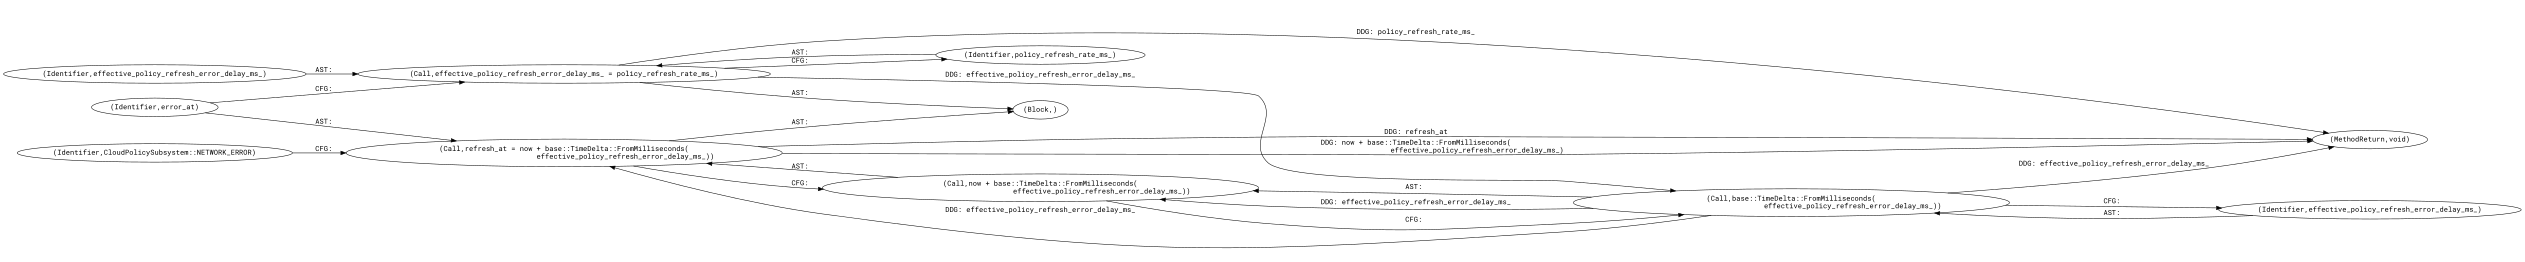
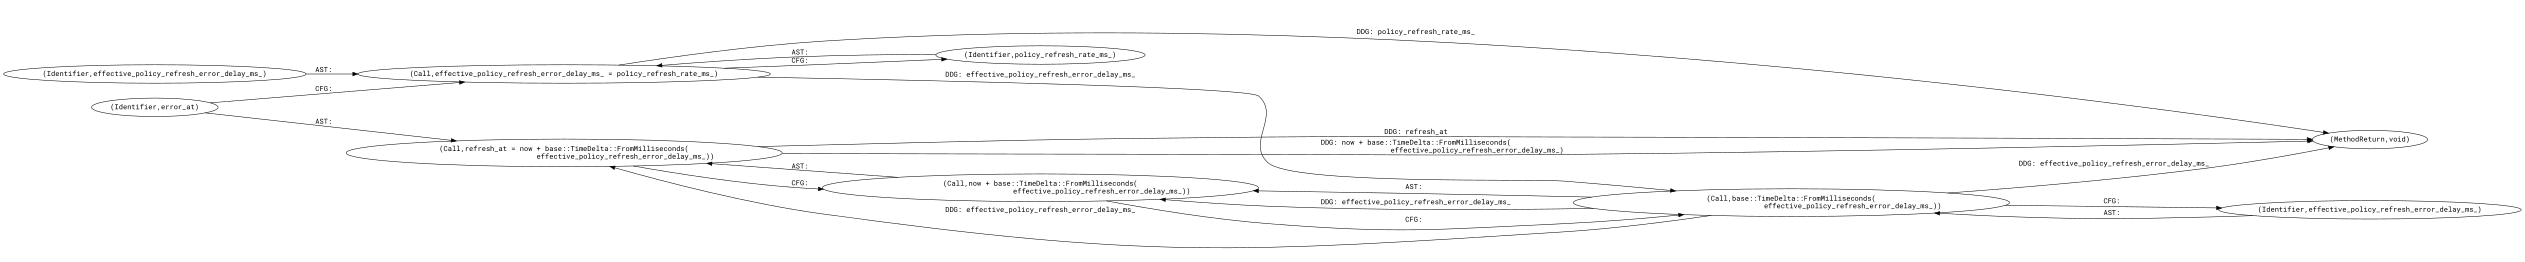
(1040, 110) -> none
(155, 153) -> none
